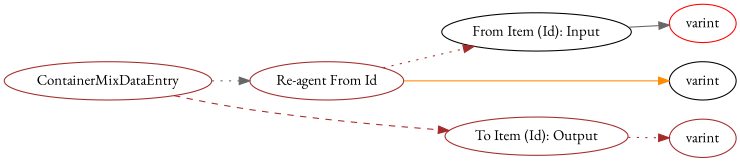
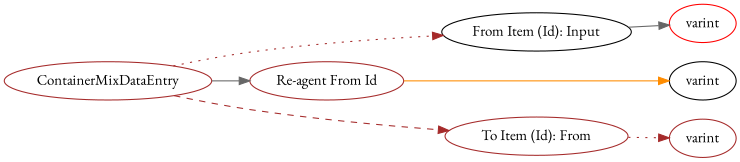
(423, 58) -> (302, 46)
(226, 81) -> (226, 81)
(537, 136) -> (537, 136)
